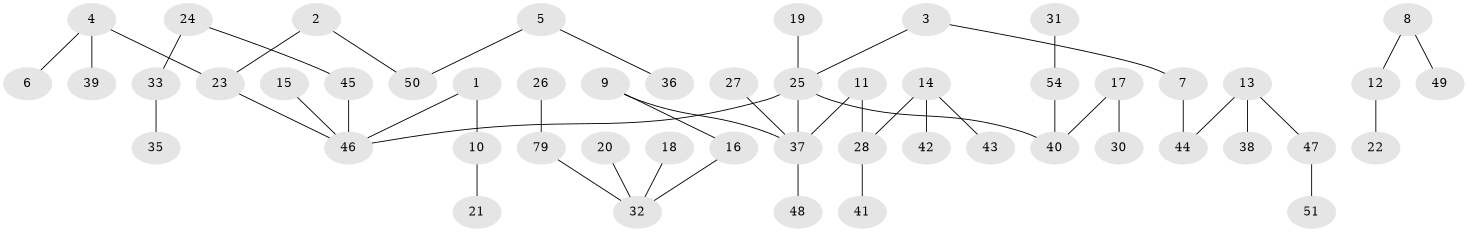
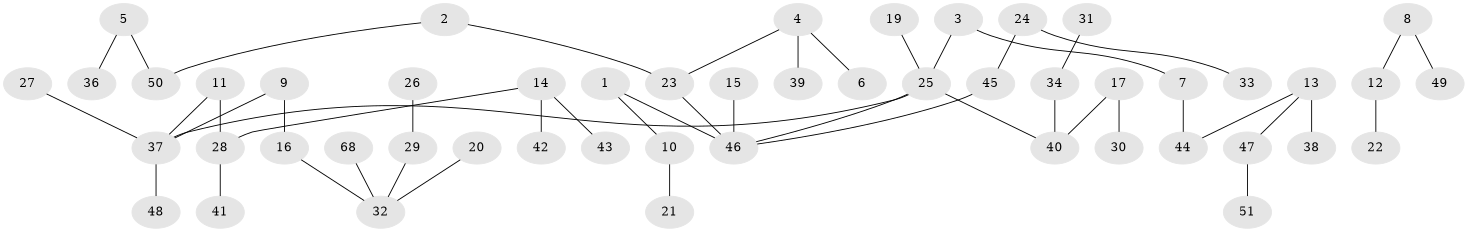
(1055, 84) -> (1055, 84)
(156, 148) -> none
(541, 148) -> (413, 148)
(670, 148) -> (349, 148)
